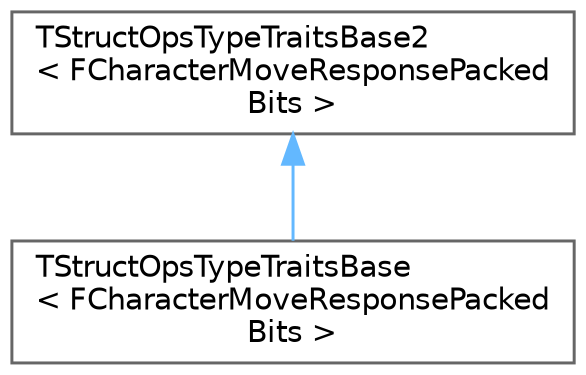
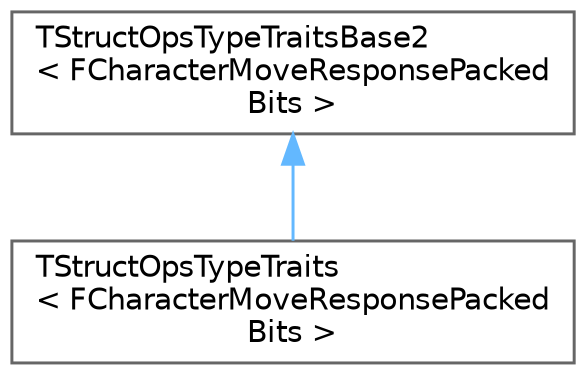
(293, 302) -> (293, 302)
